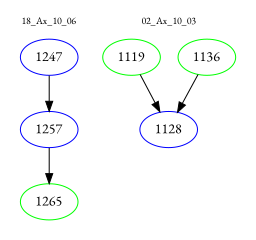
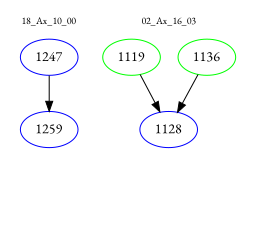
(49, 22) -> (49, 22)
(169, 22) -> (169, 22)
(49, 130) -> (49, 130)
(49, 202) -> none
